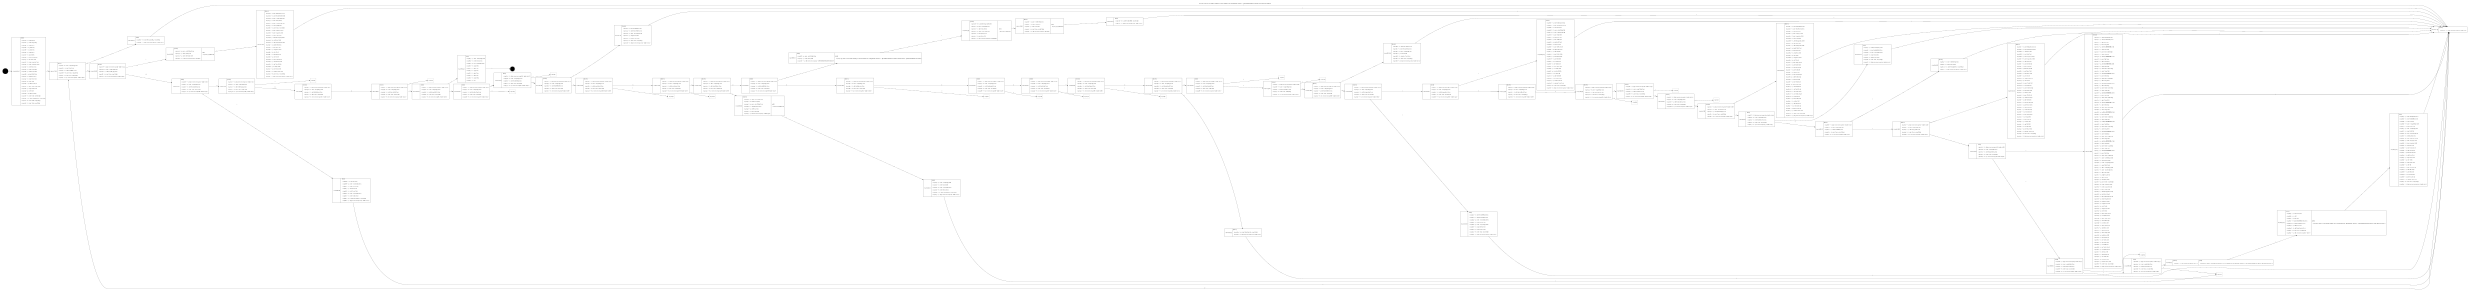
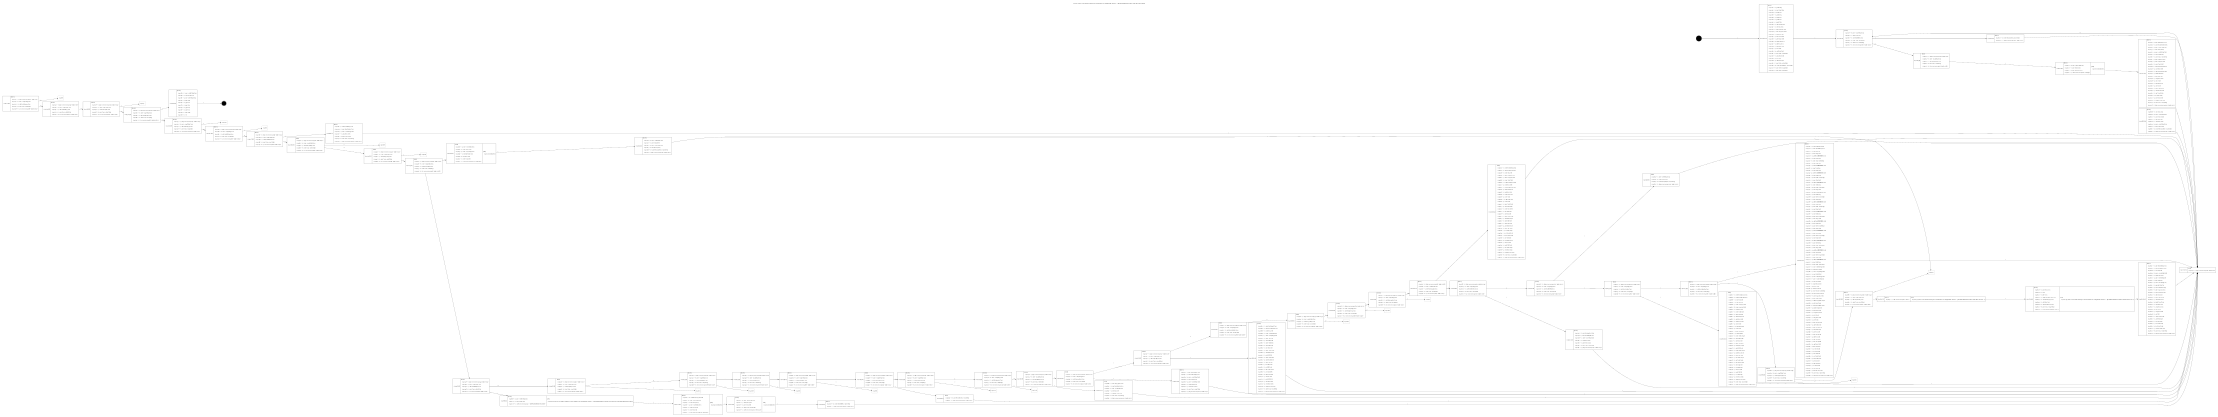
(190, 86) -> none
